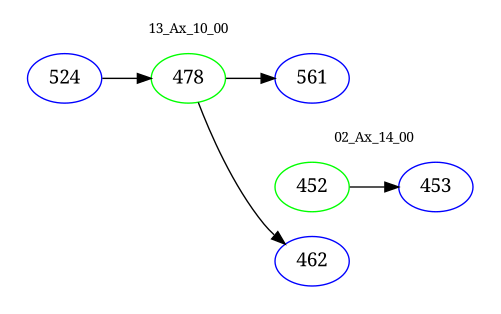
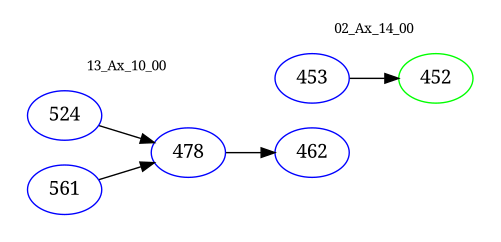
(188, 78) -> (188, 153)
(244, 78) -> (120, 173)
(367, 187) -> (367, 78)
